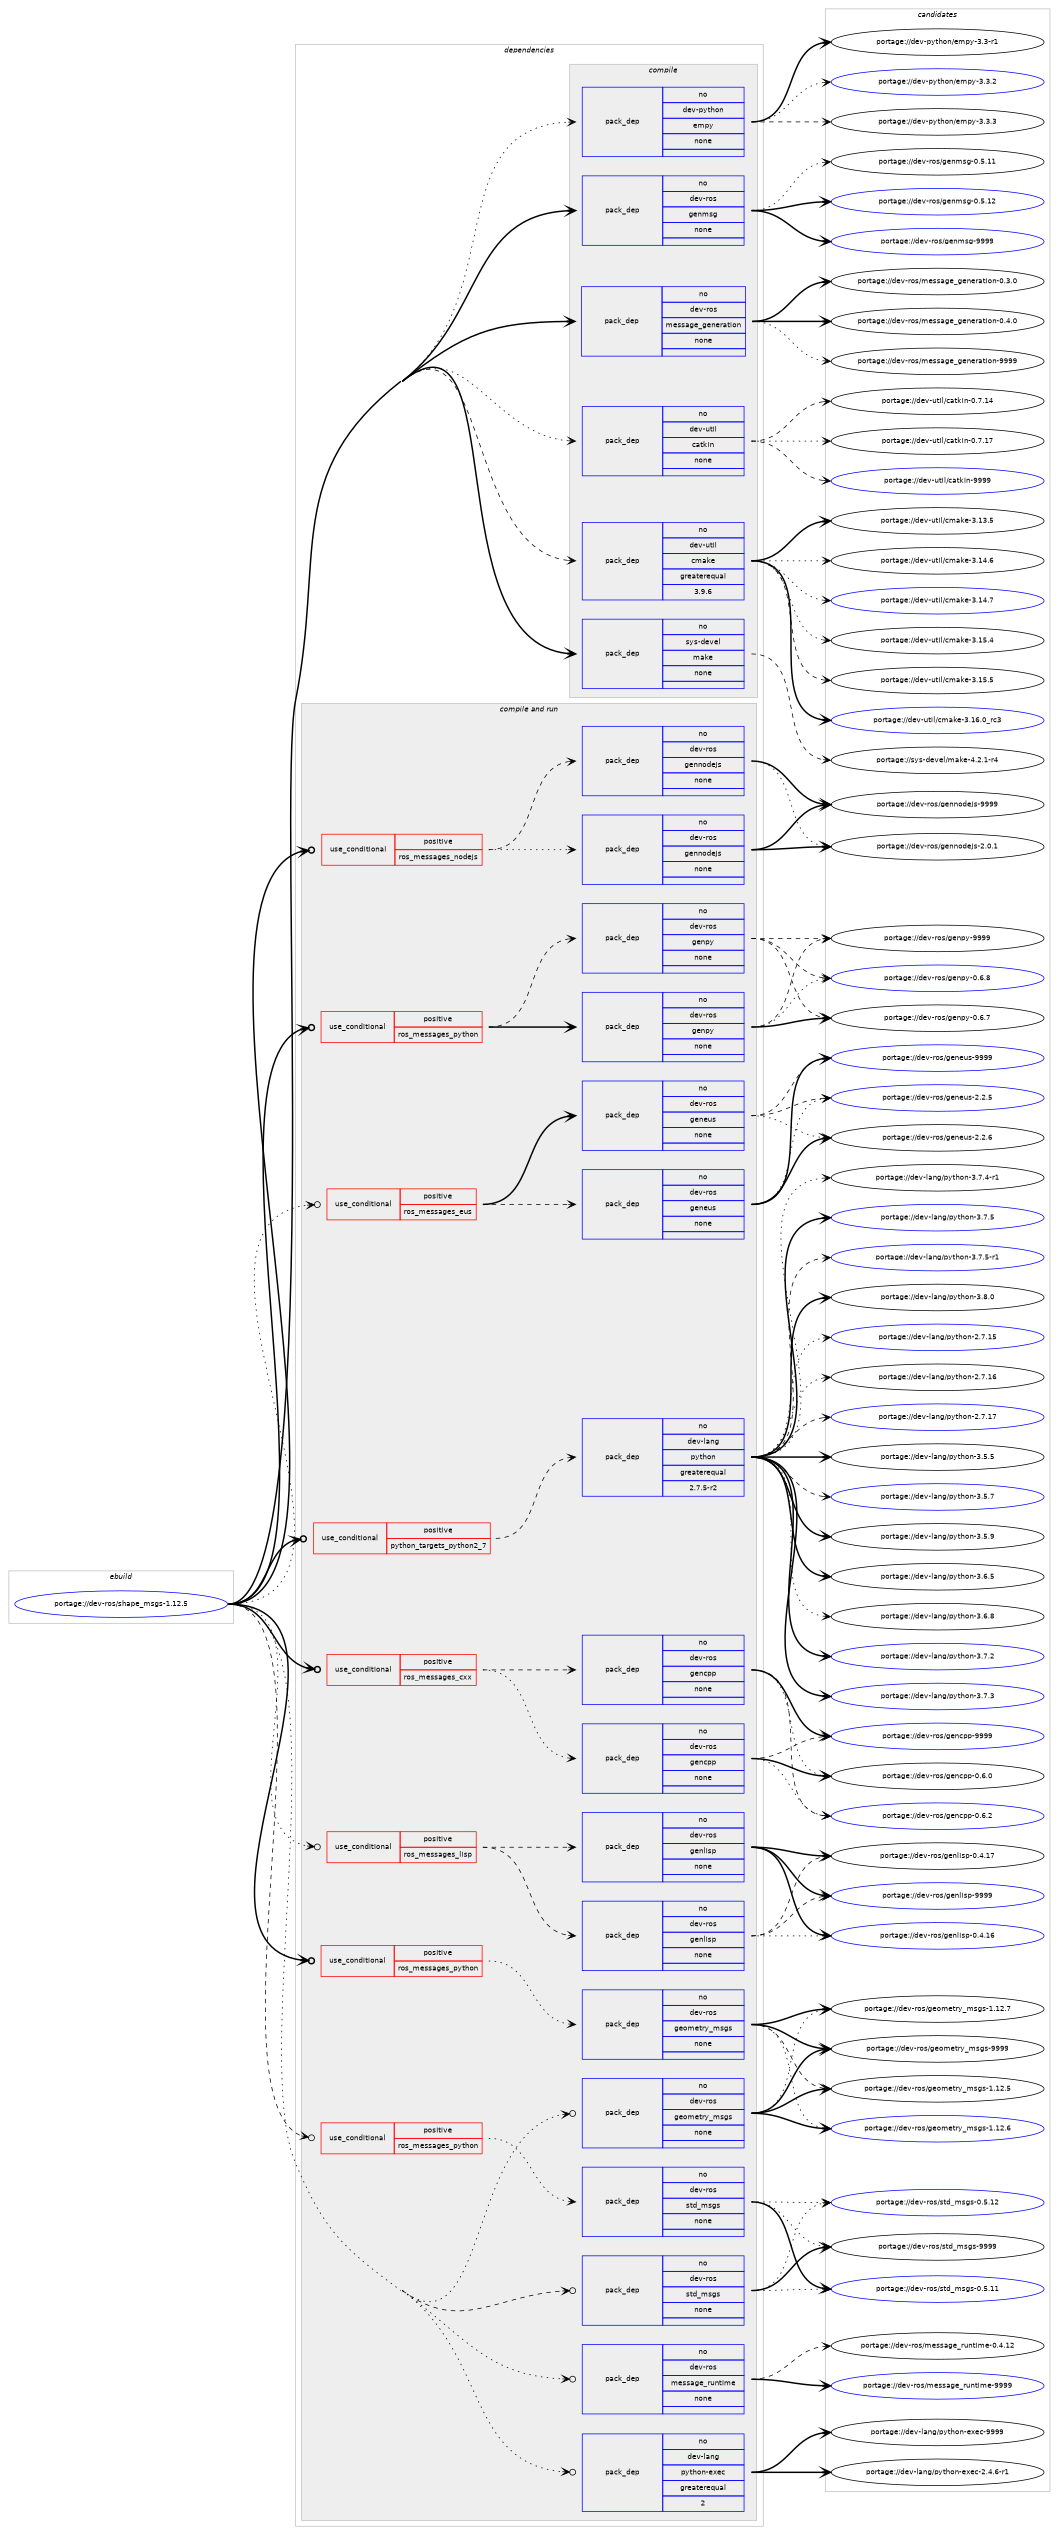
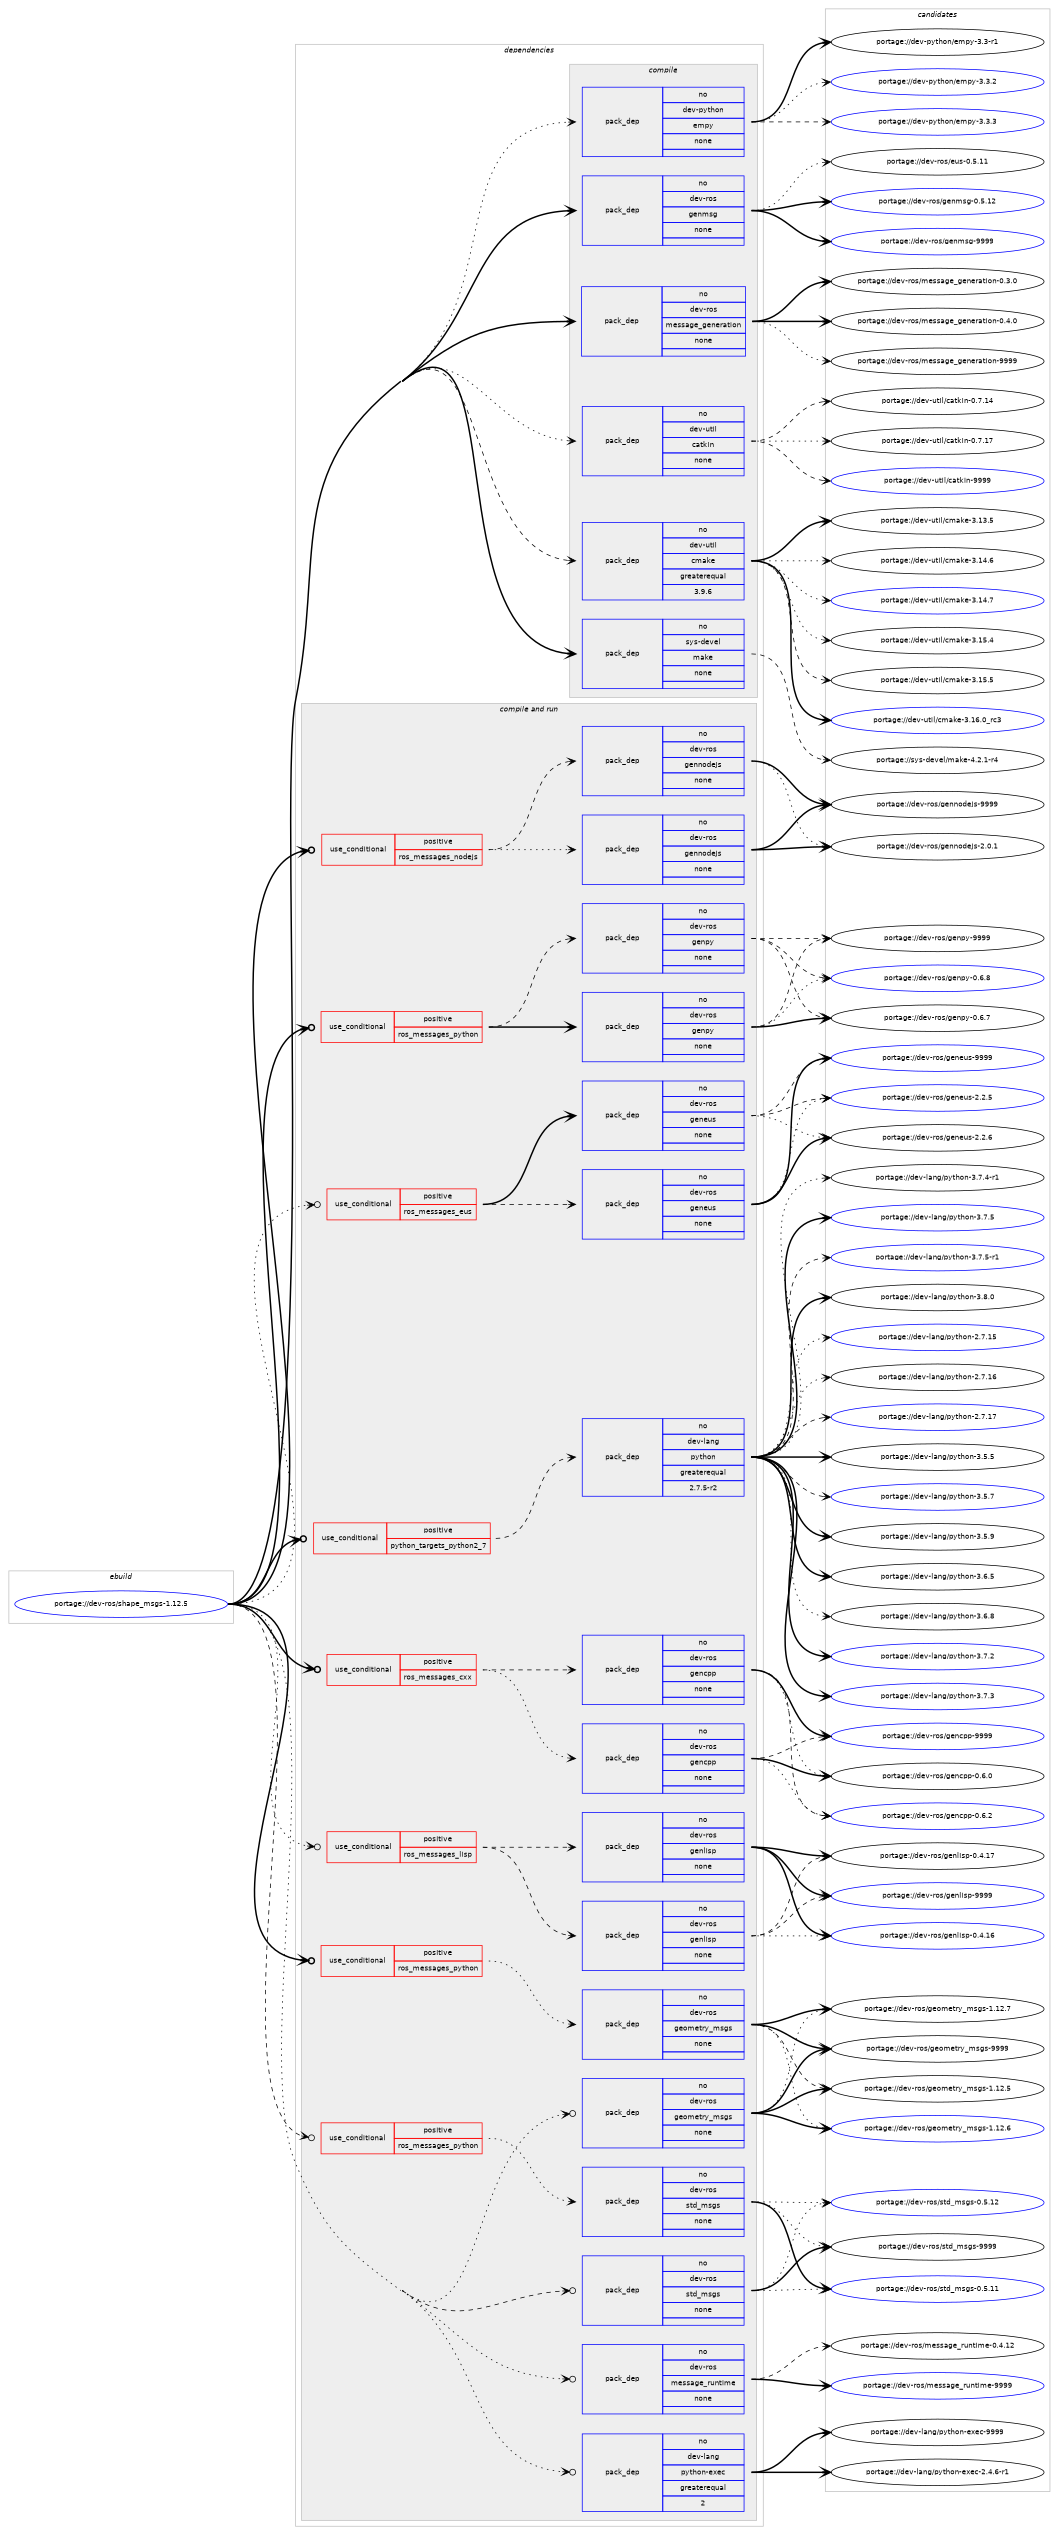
(938, 122) -> (938, 122)
(938, 162) -> (938, 162)
